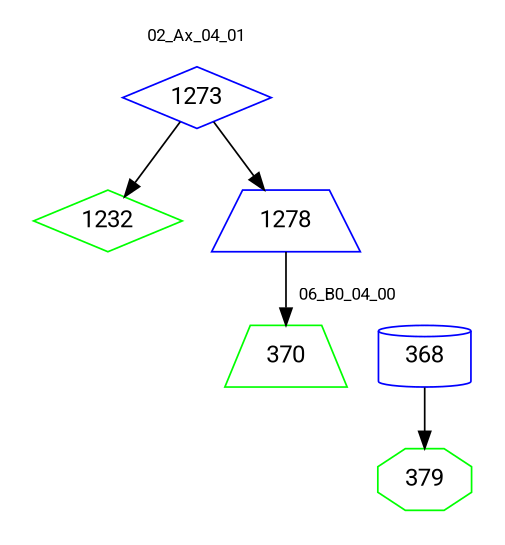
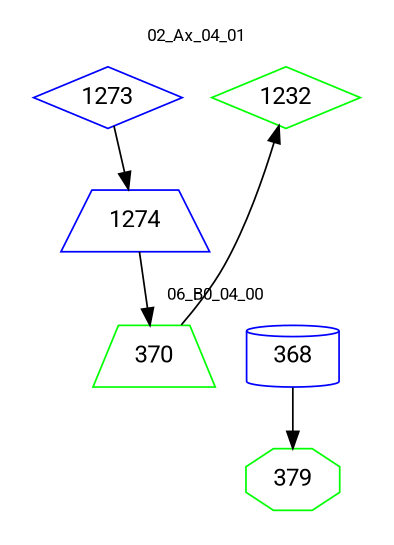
(158, 152) -> (238, 239)
(286, 221) -> (135, 221)
